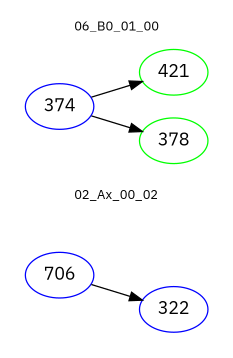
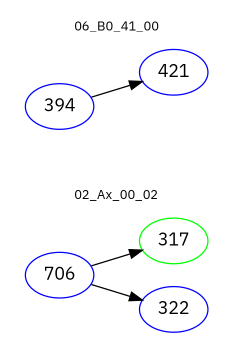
(117, 27) -> (117, 27)
(174, 72) -> (174, 72)
(60, 107) -> (60, 107)
(174, 141) -> none
none -> (174, 241)
